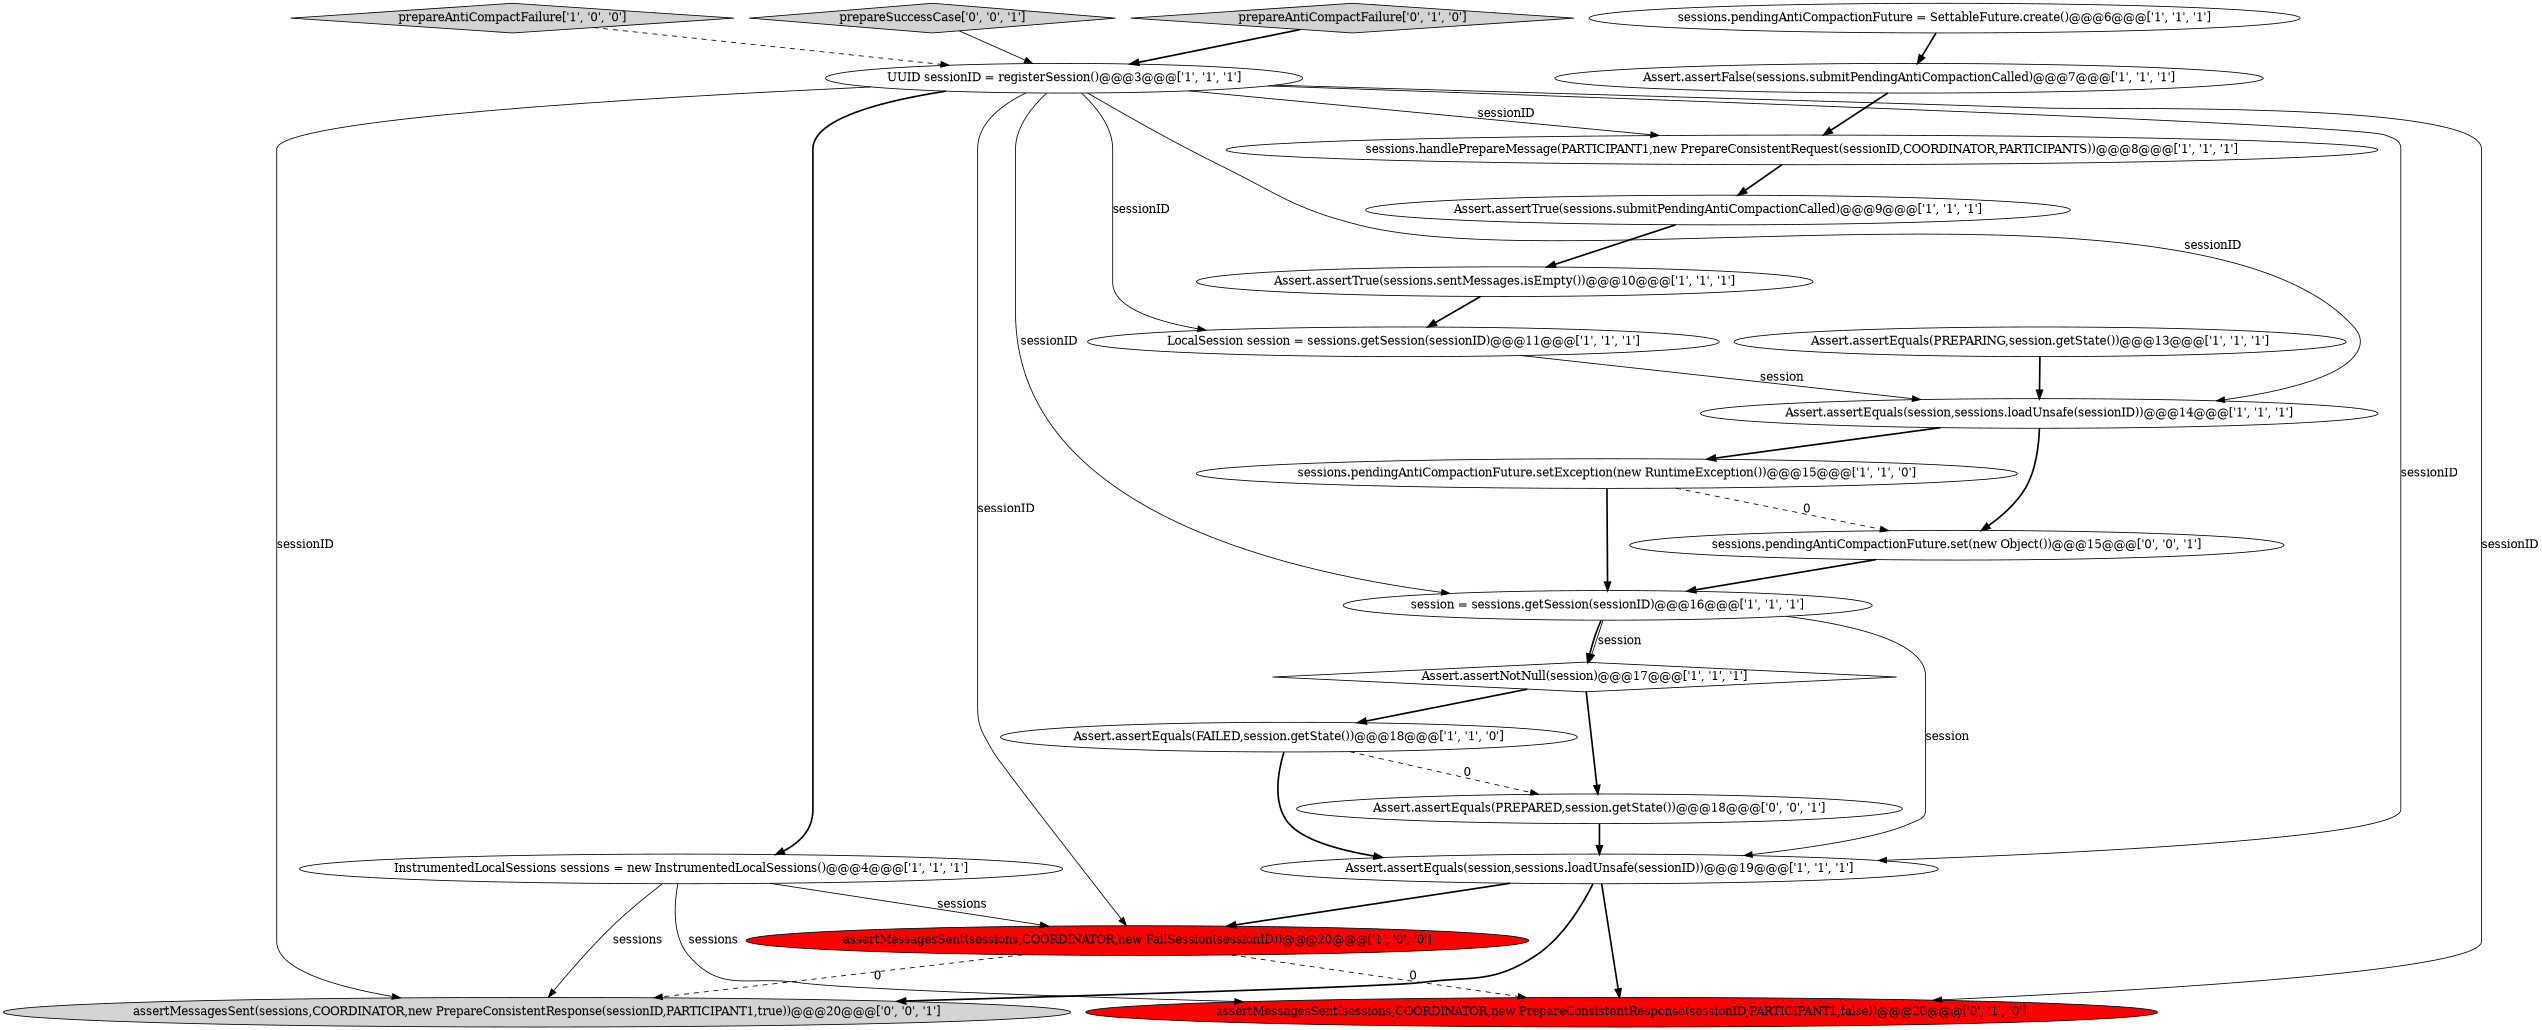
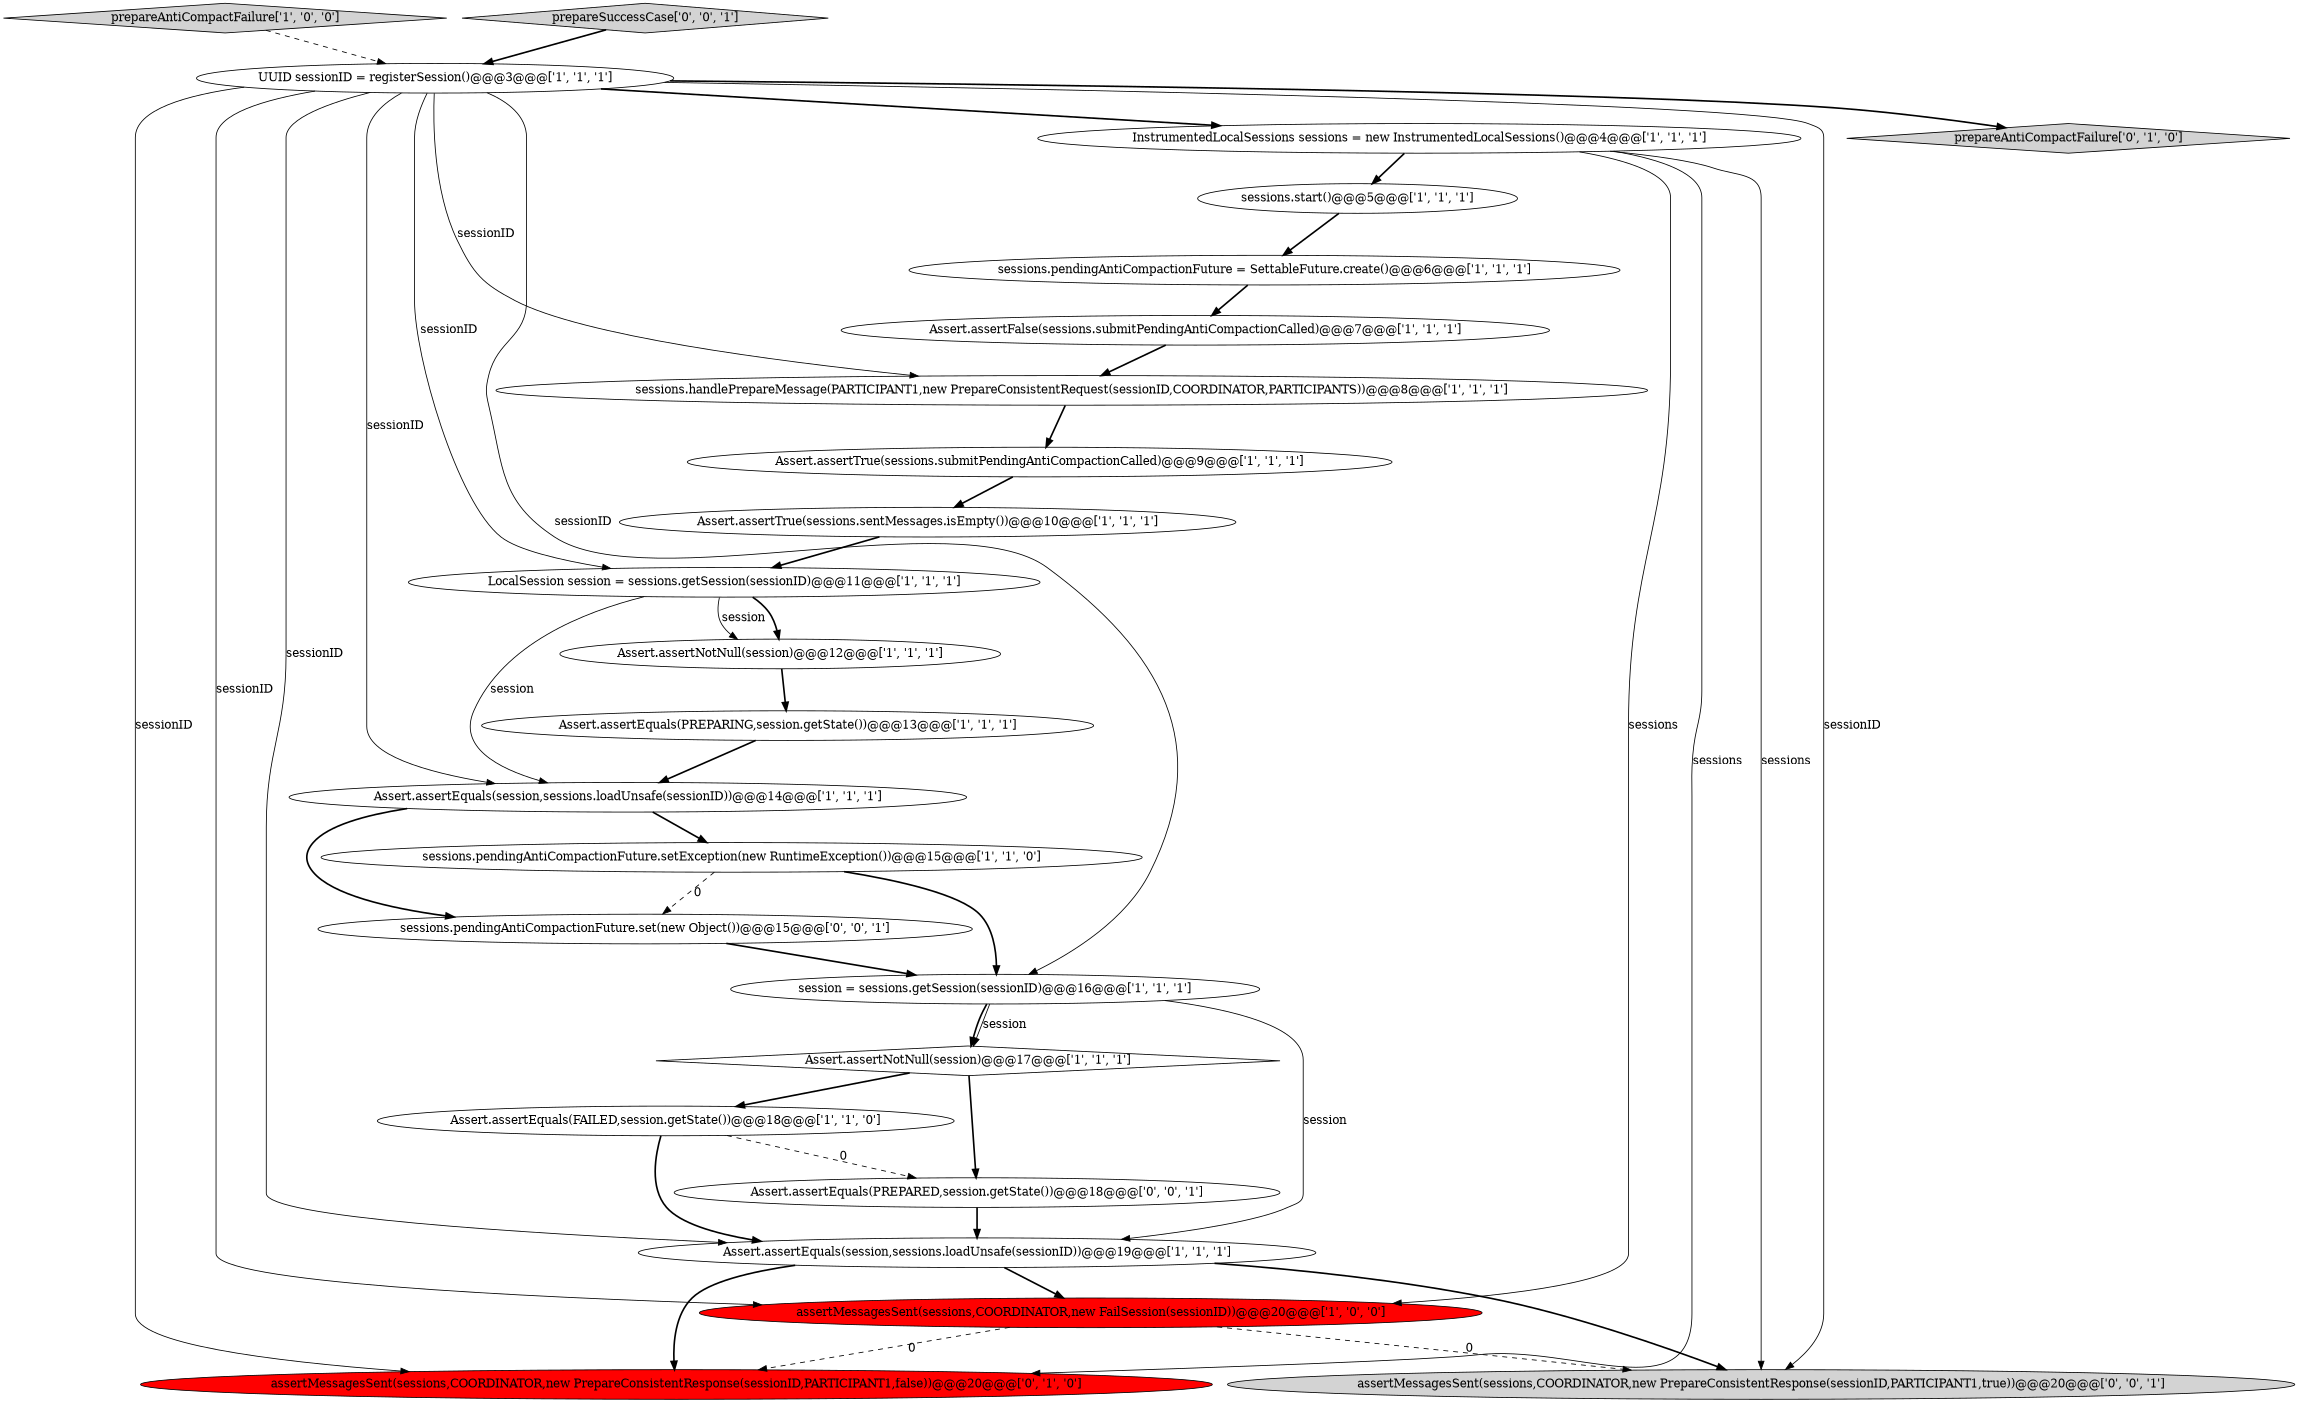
(992, 46) -> (549, 46)
(1219, 46) -> (1334, 90)
none -> (1358, 198)
none -> (780, 654)
